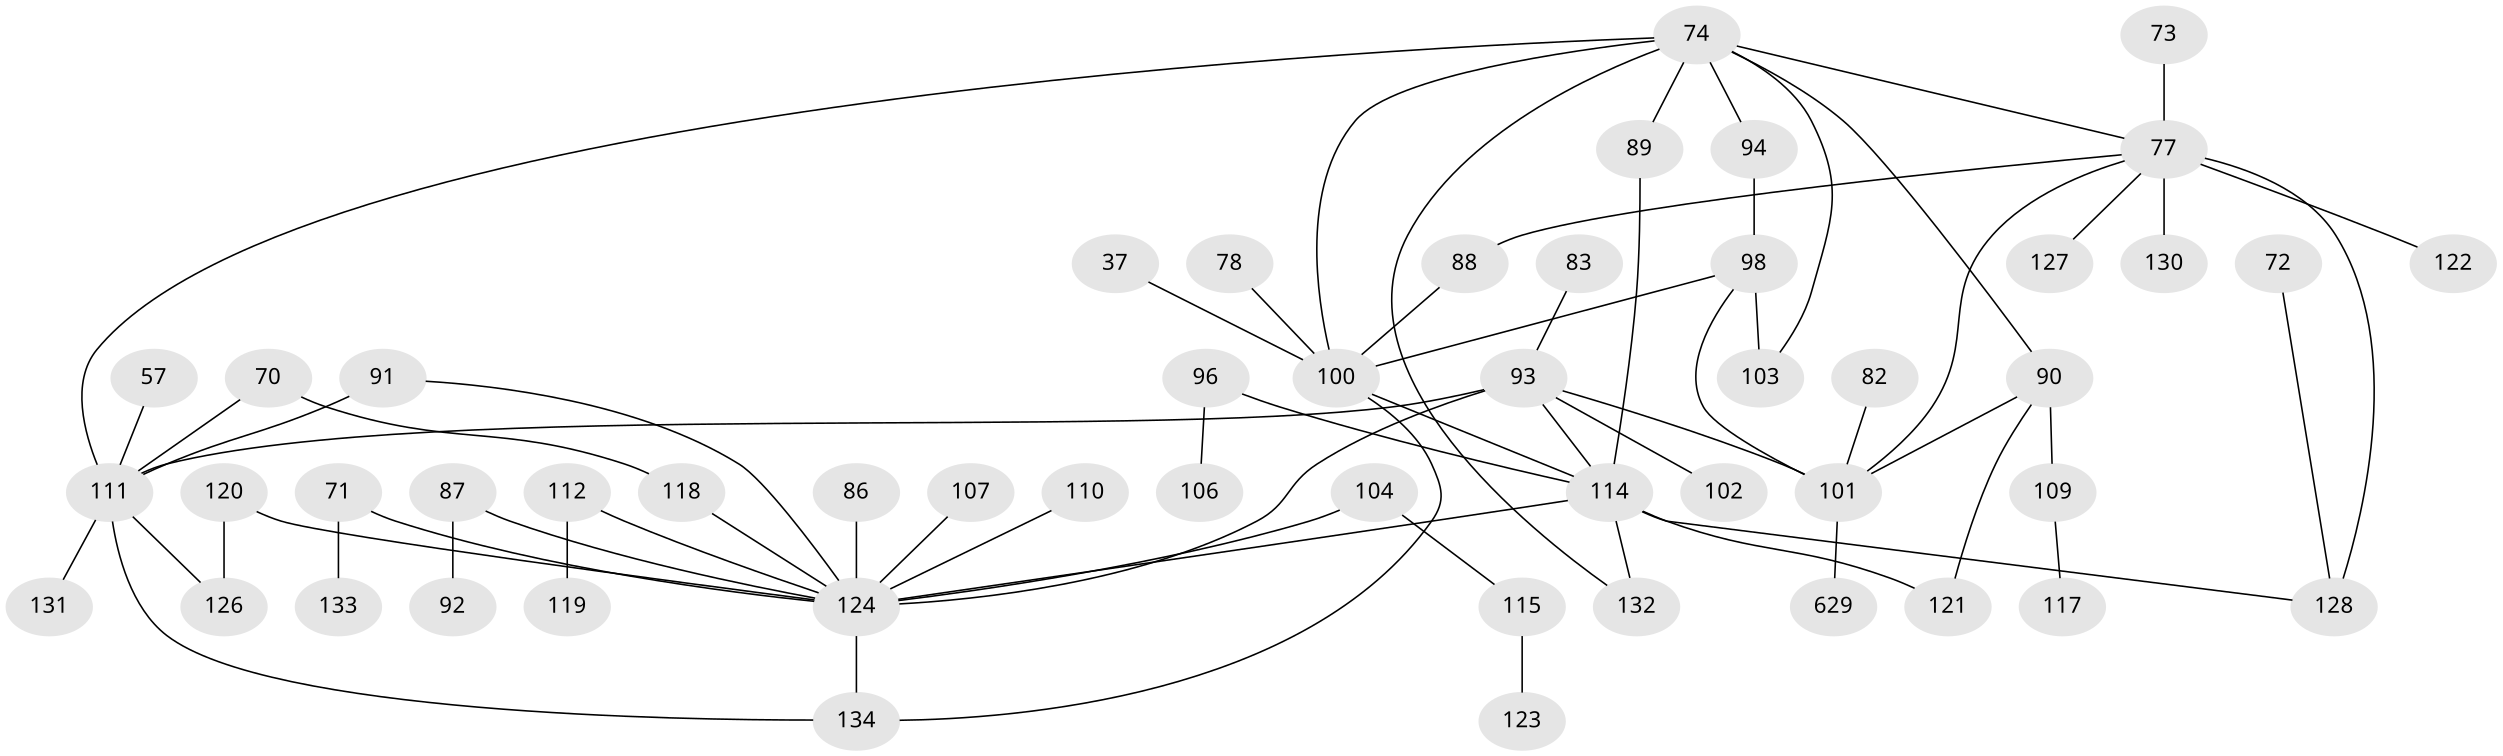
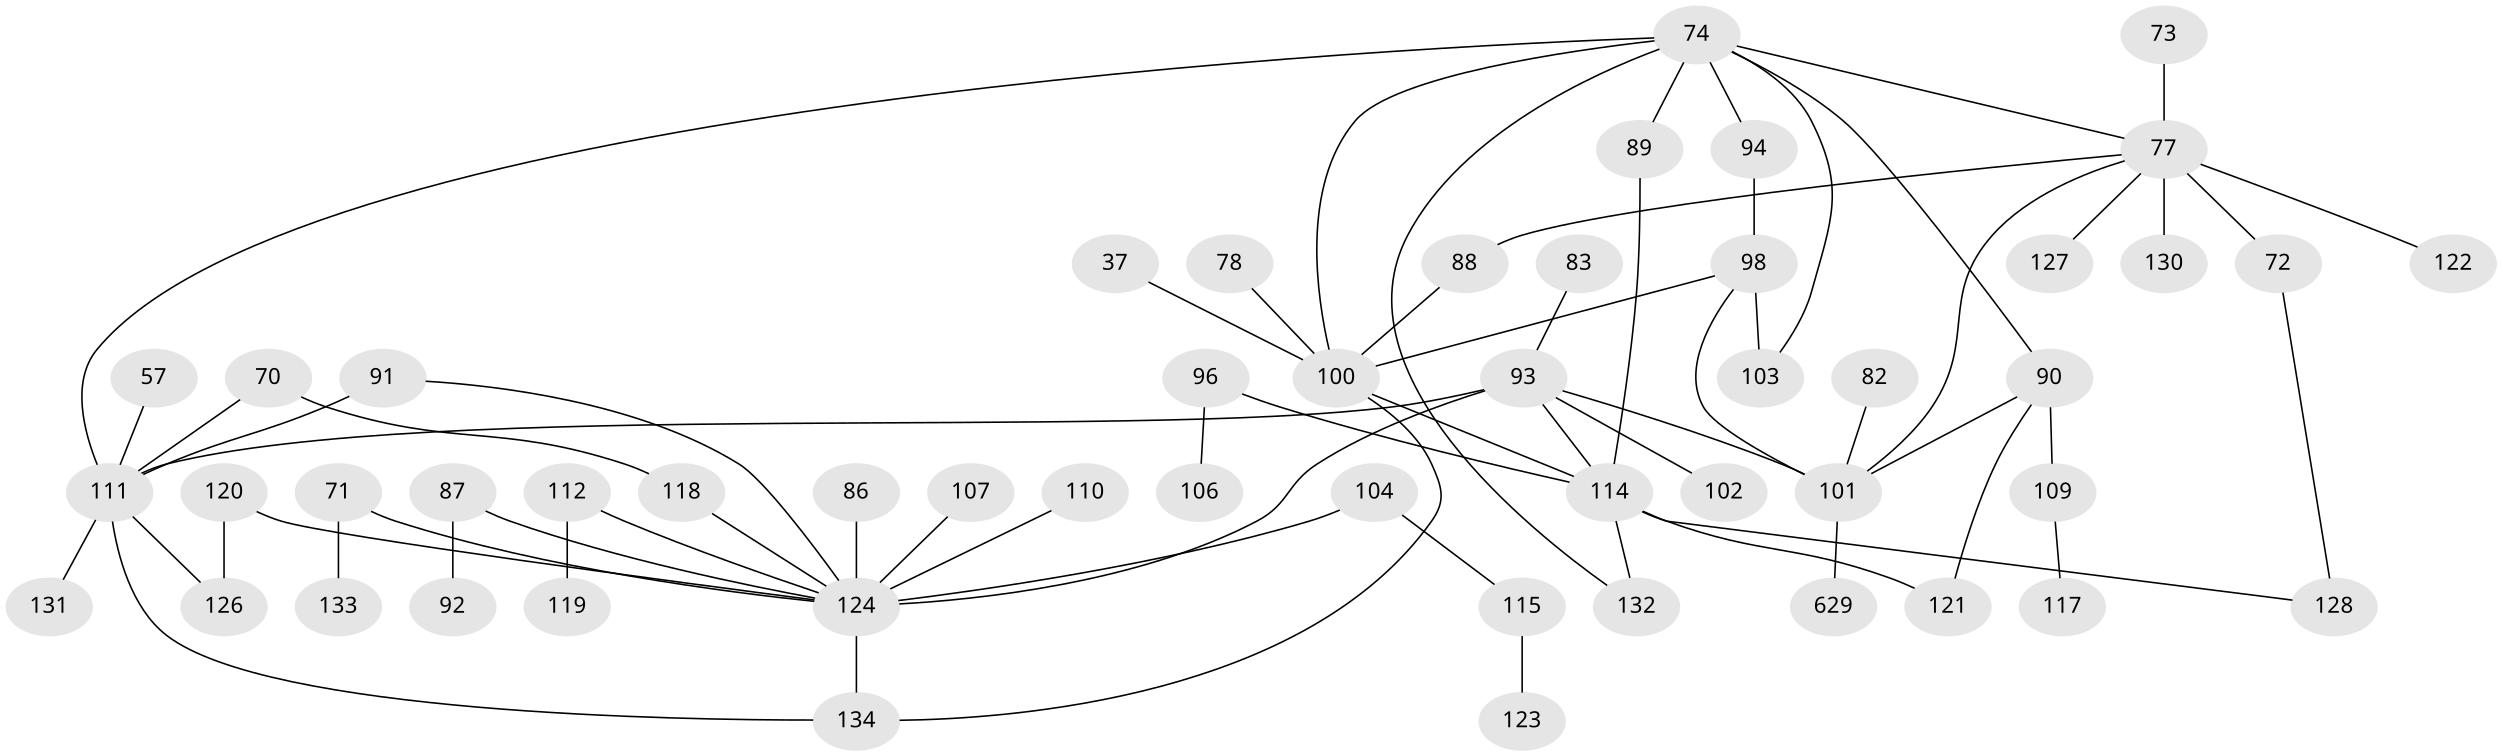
(2369, 328) -> (2221, 206)
(1250, 548) -> none
